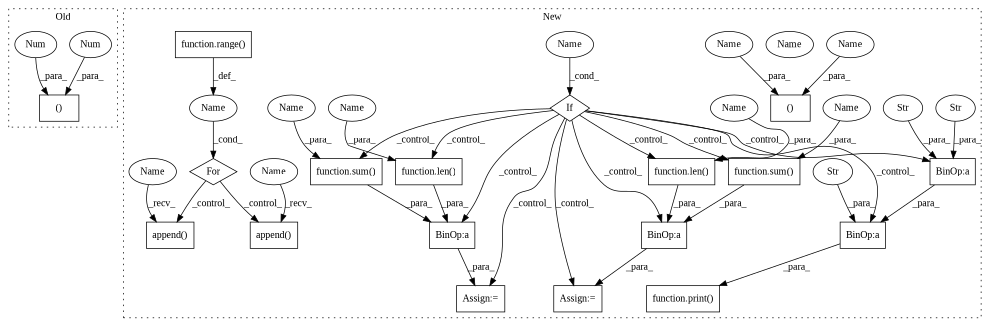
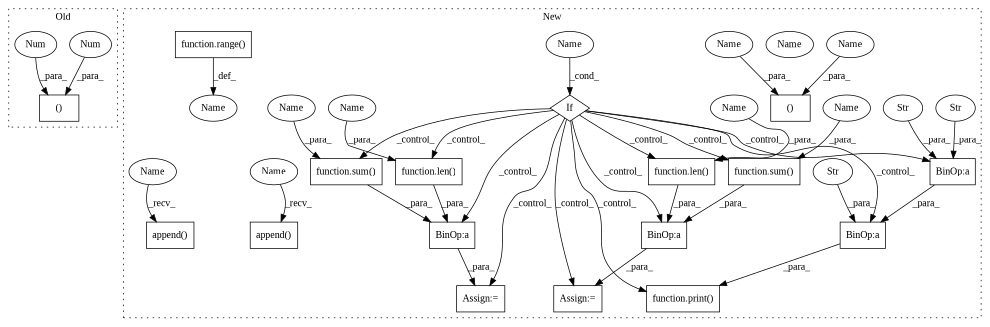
(213, 172) -> none
none -> (599, 210)
